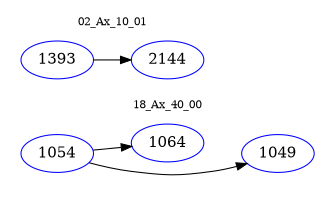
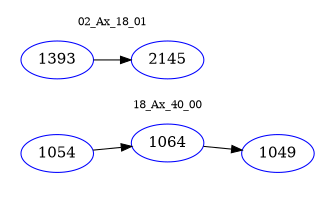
(112, 23) -> (112, 23)
(168, 60) -> (168, 60)
(163, 175) -> (217, 148)
